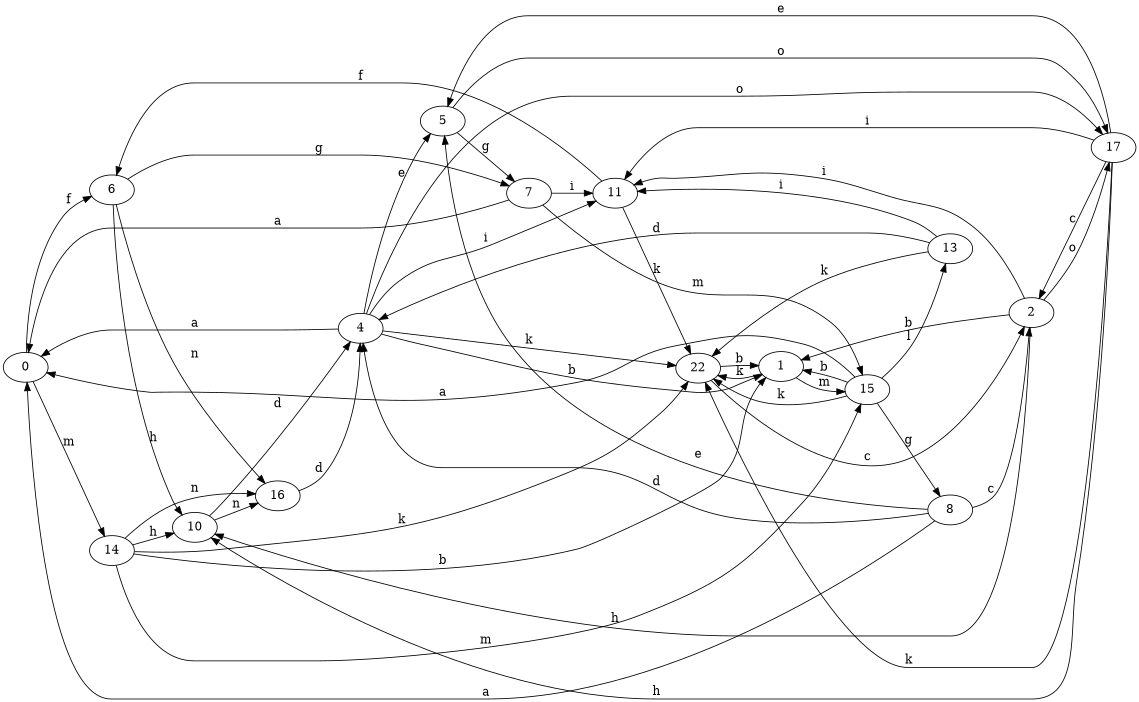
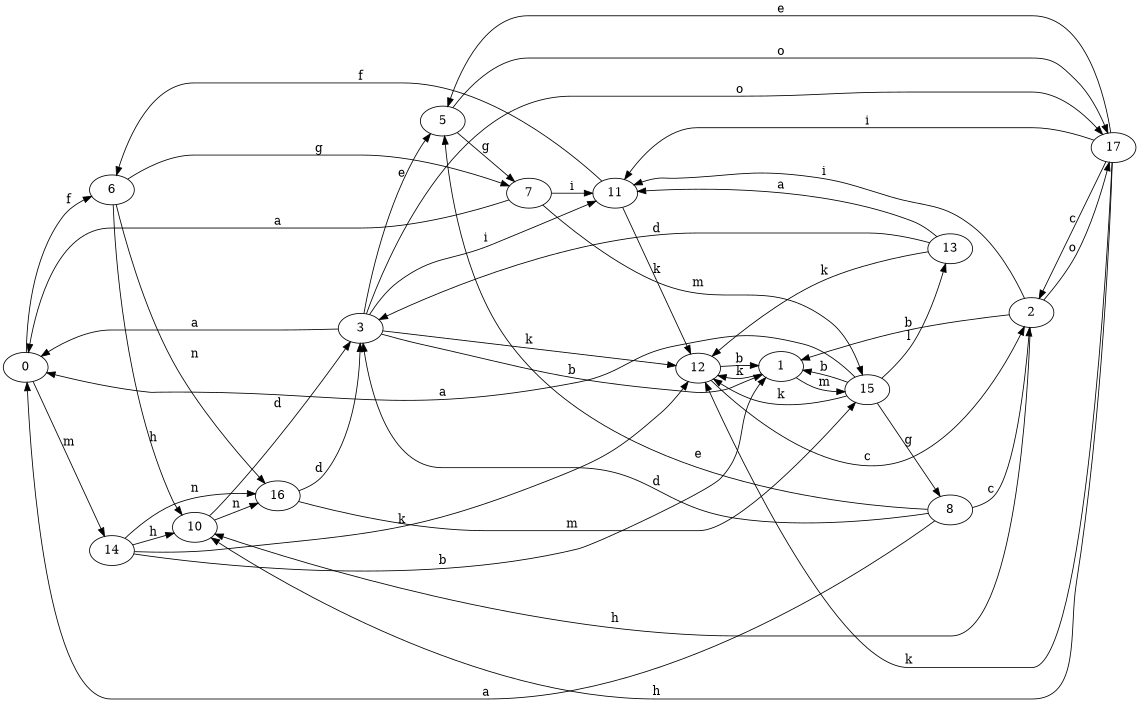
(781, 185) -> (781, 185)
(361, 328) -> (361, 328)
(698, 368) -> (698, 368)
(506, 645) -> (596, 531)
